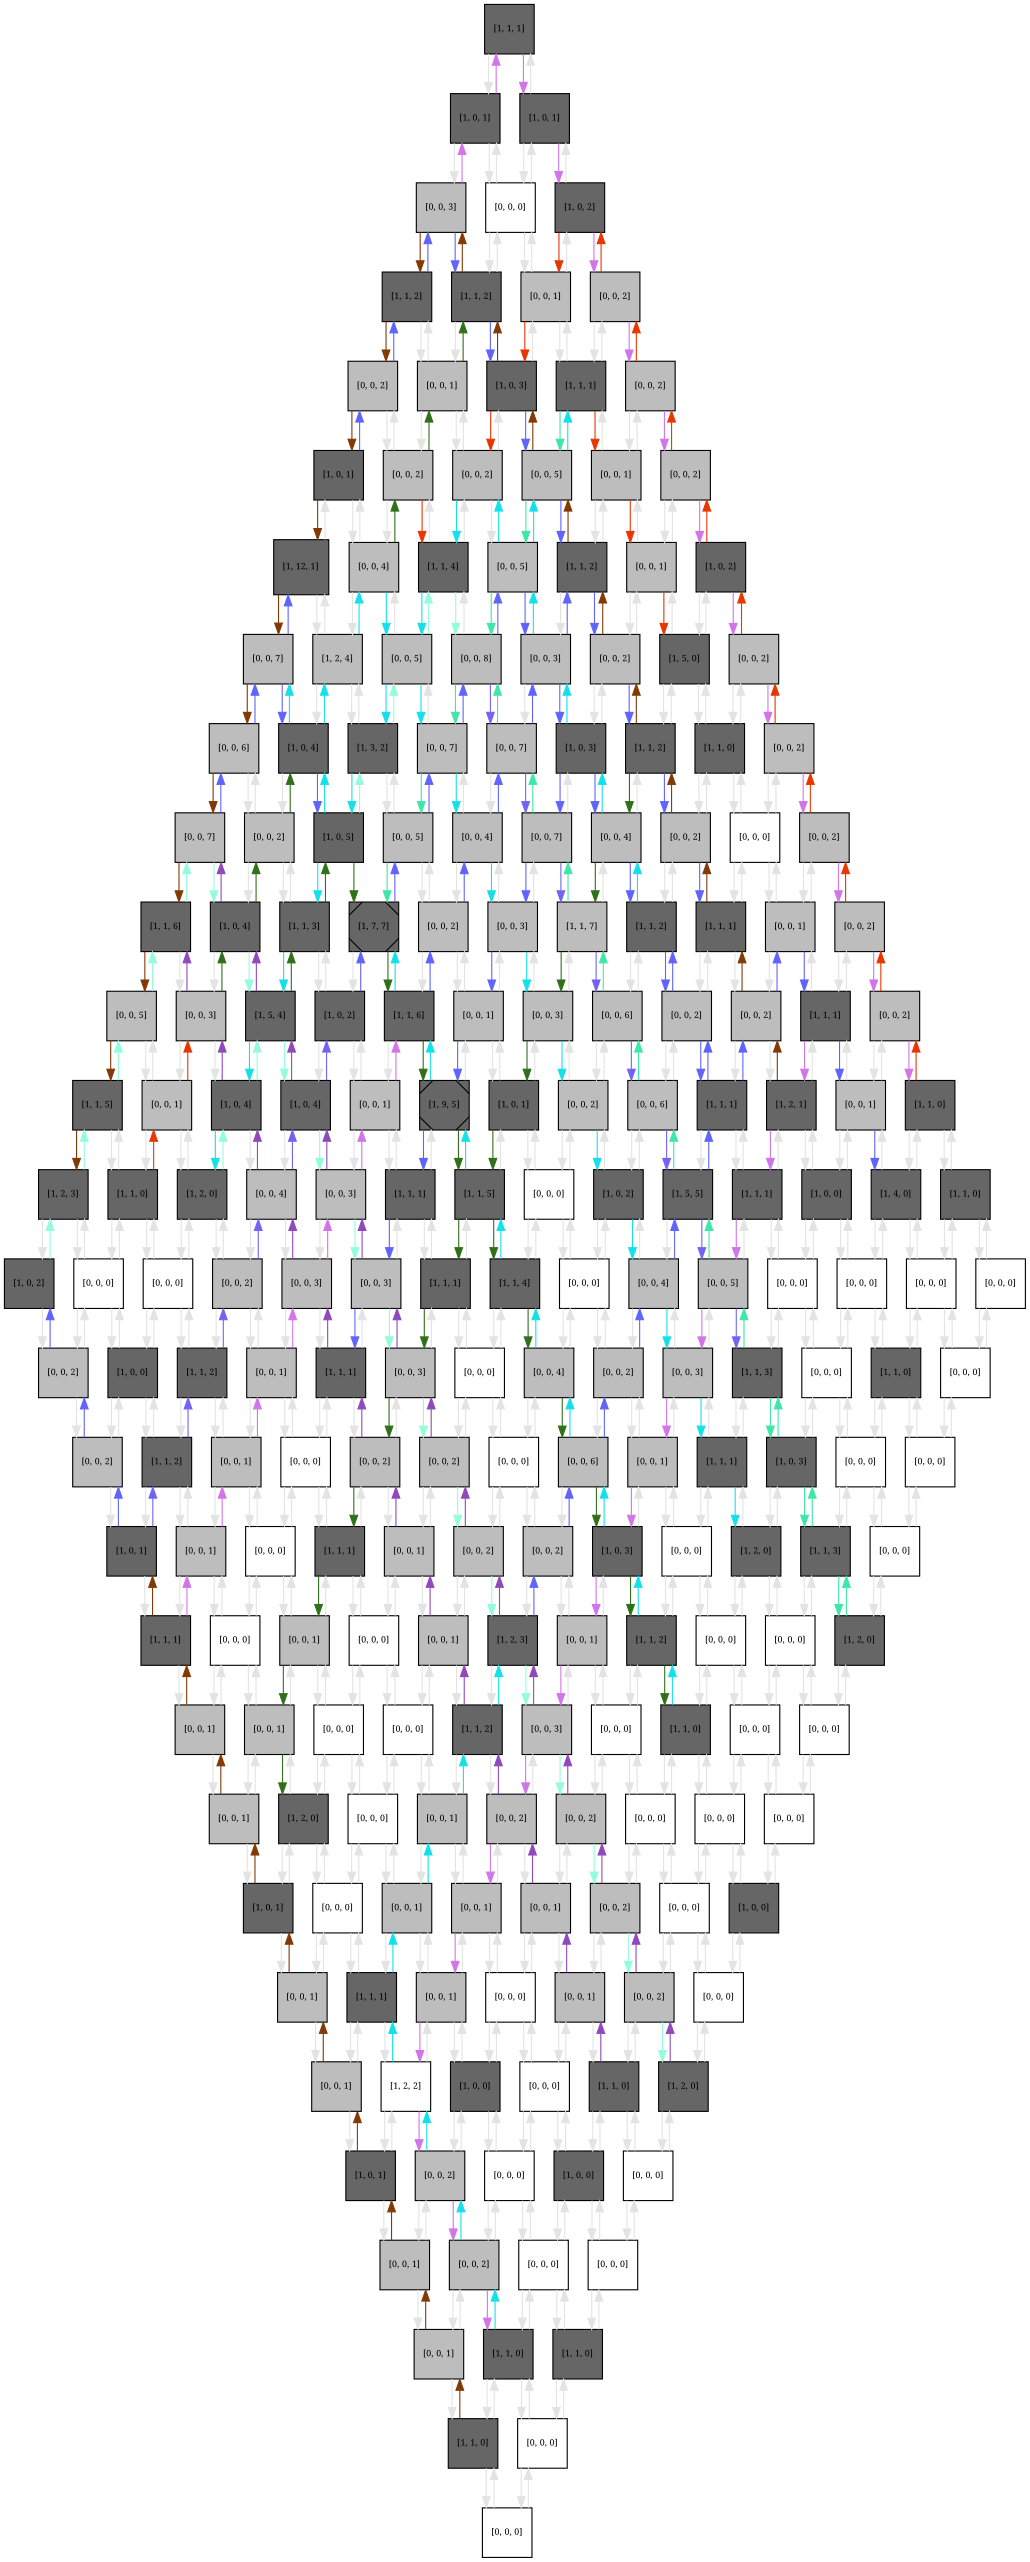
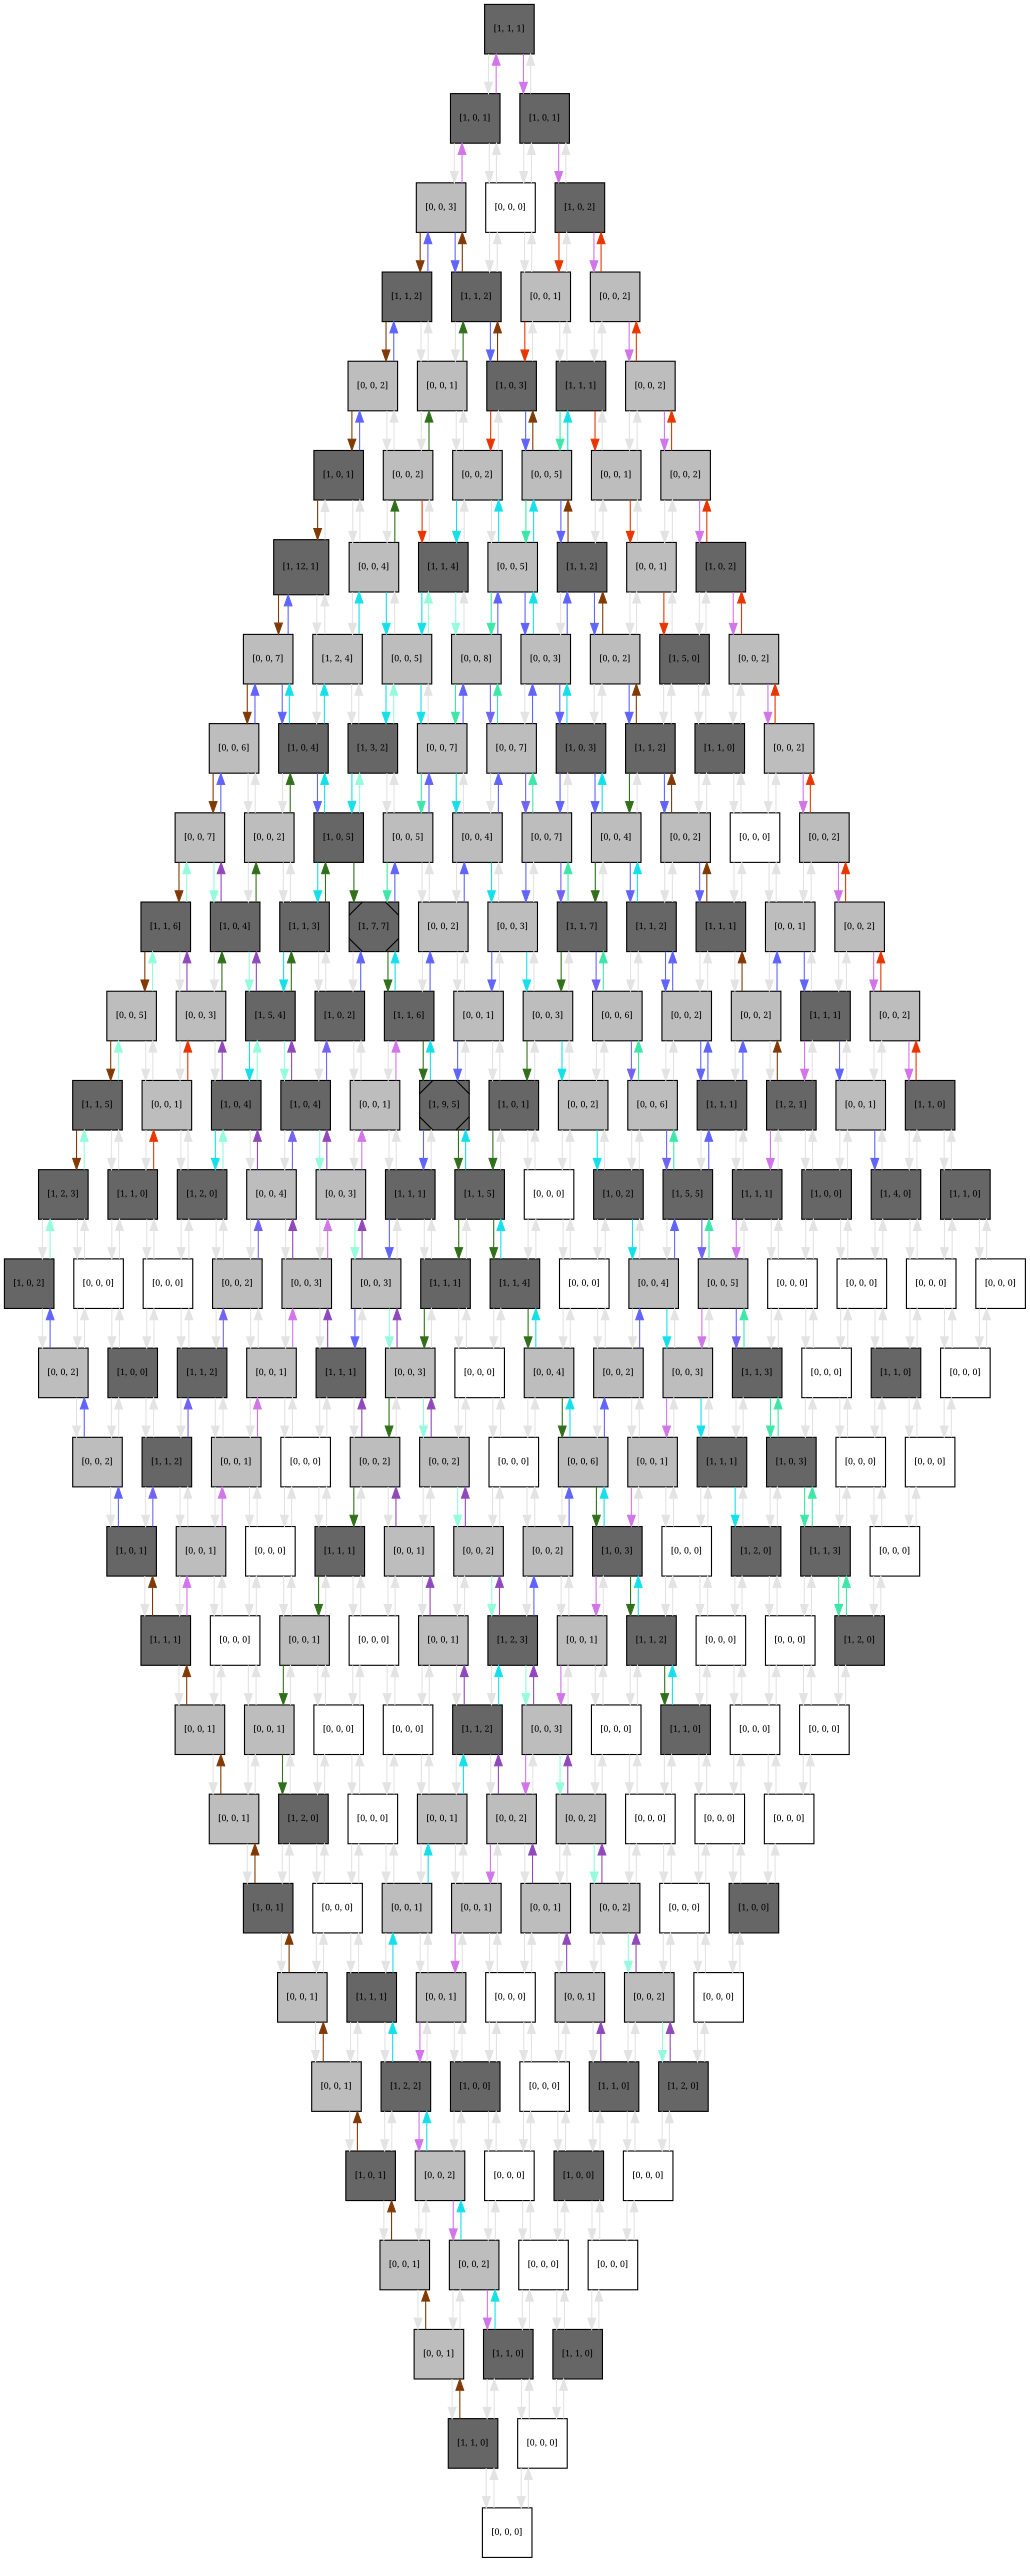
(582, 927) -> (582, 927)
(406, 2087) -> (406, 2087)
